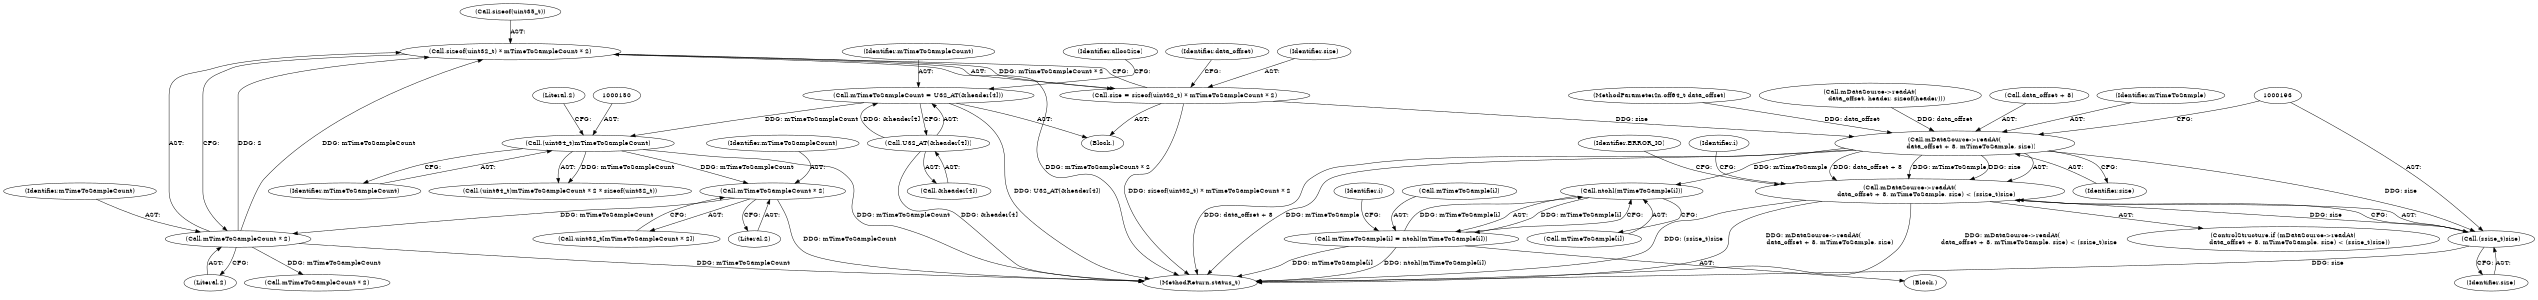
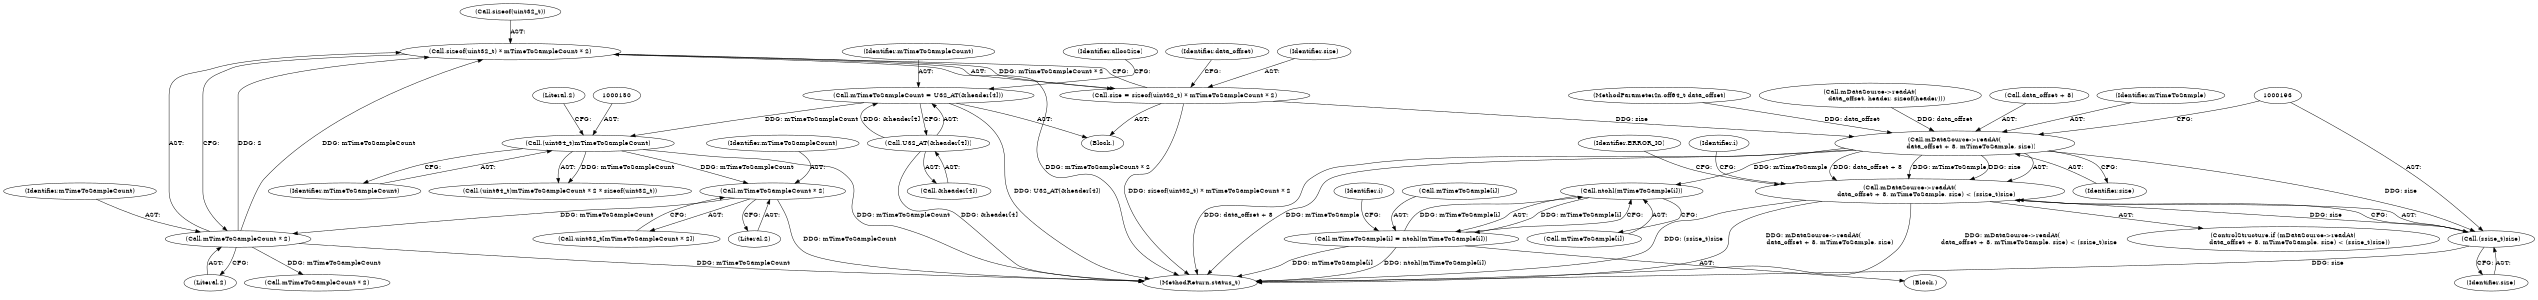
(510, 12) -> (510, 12)
